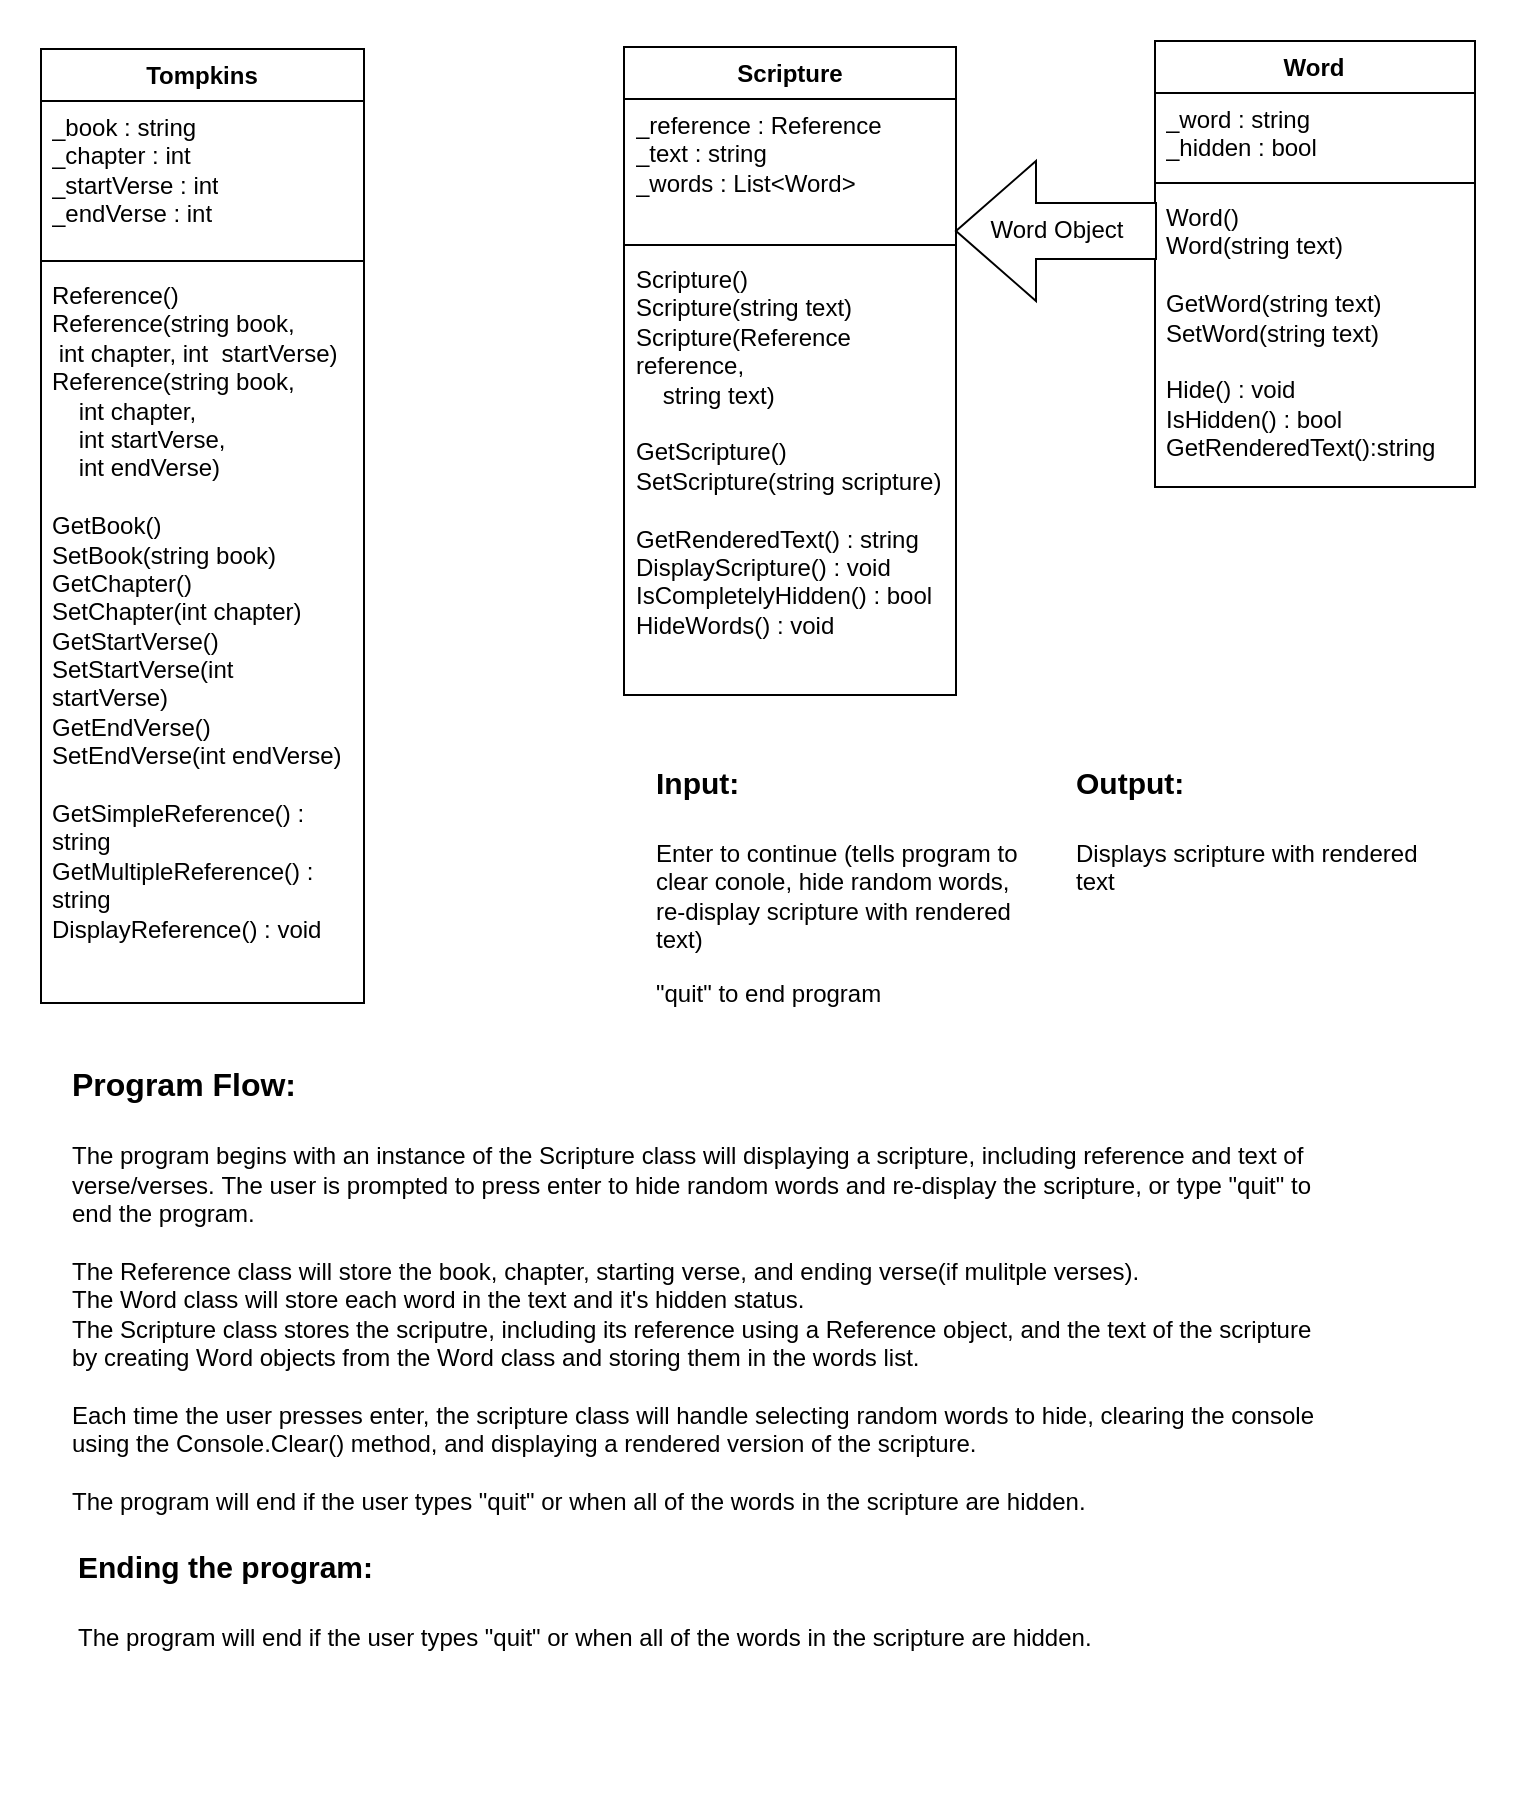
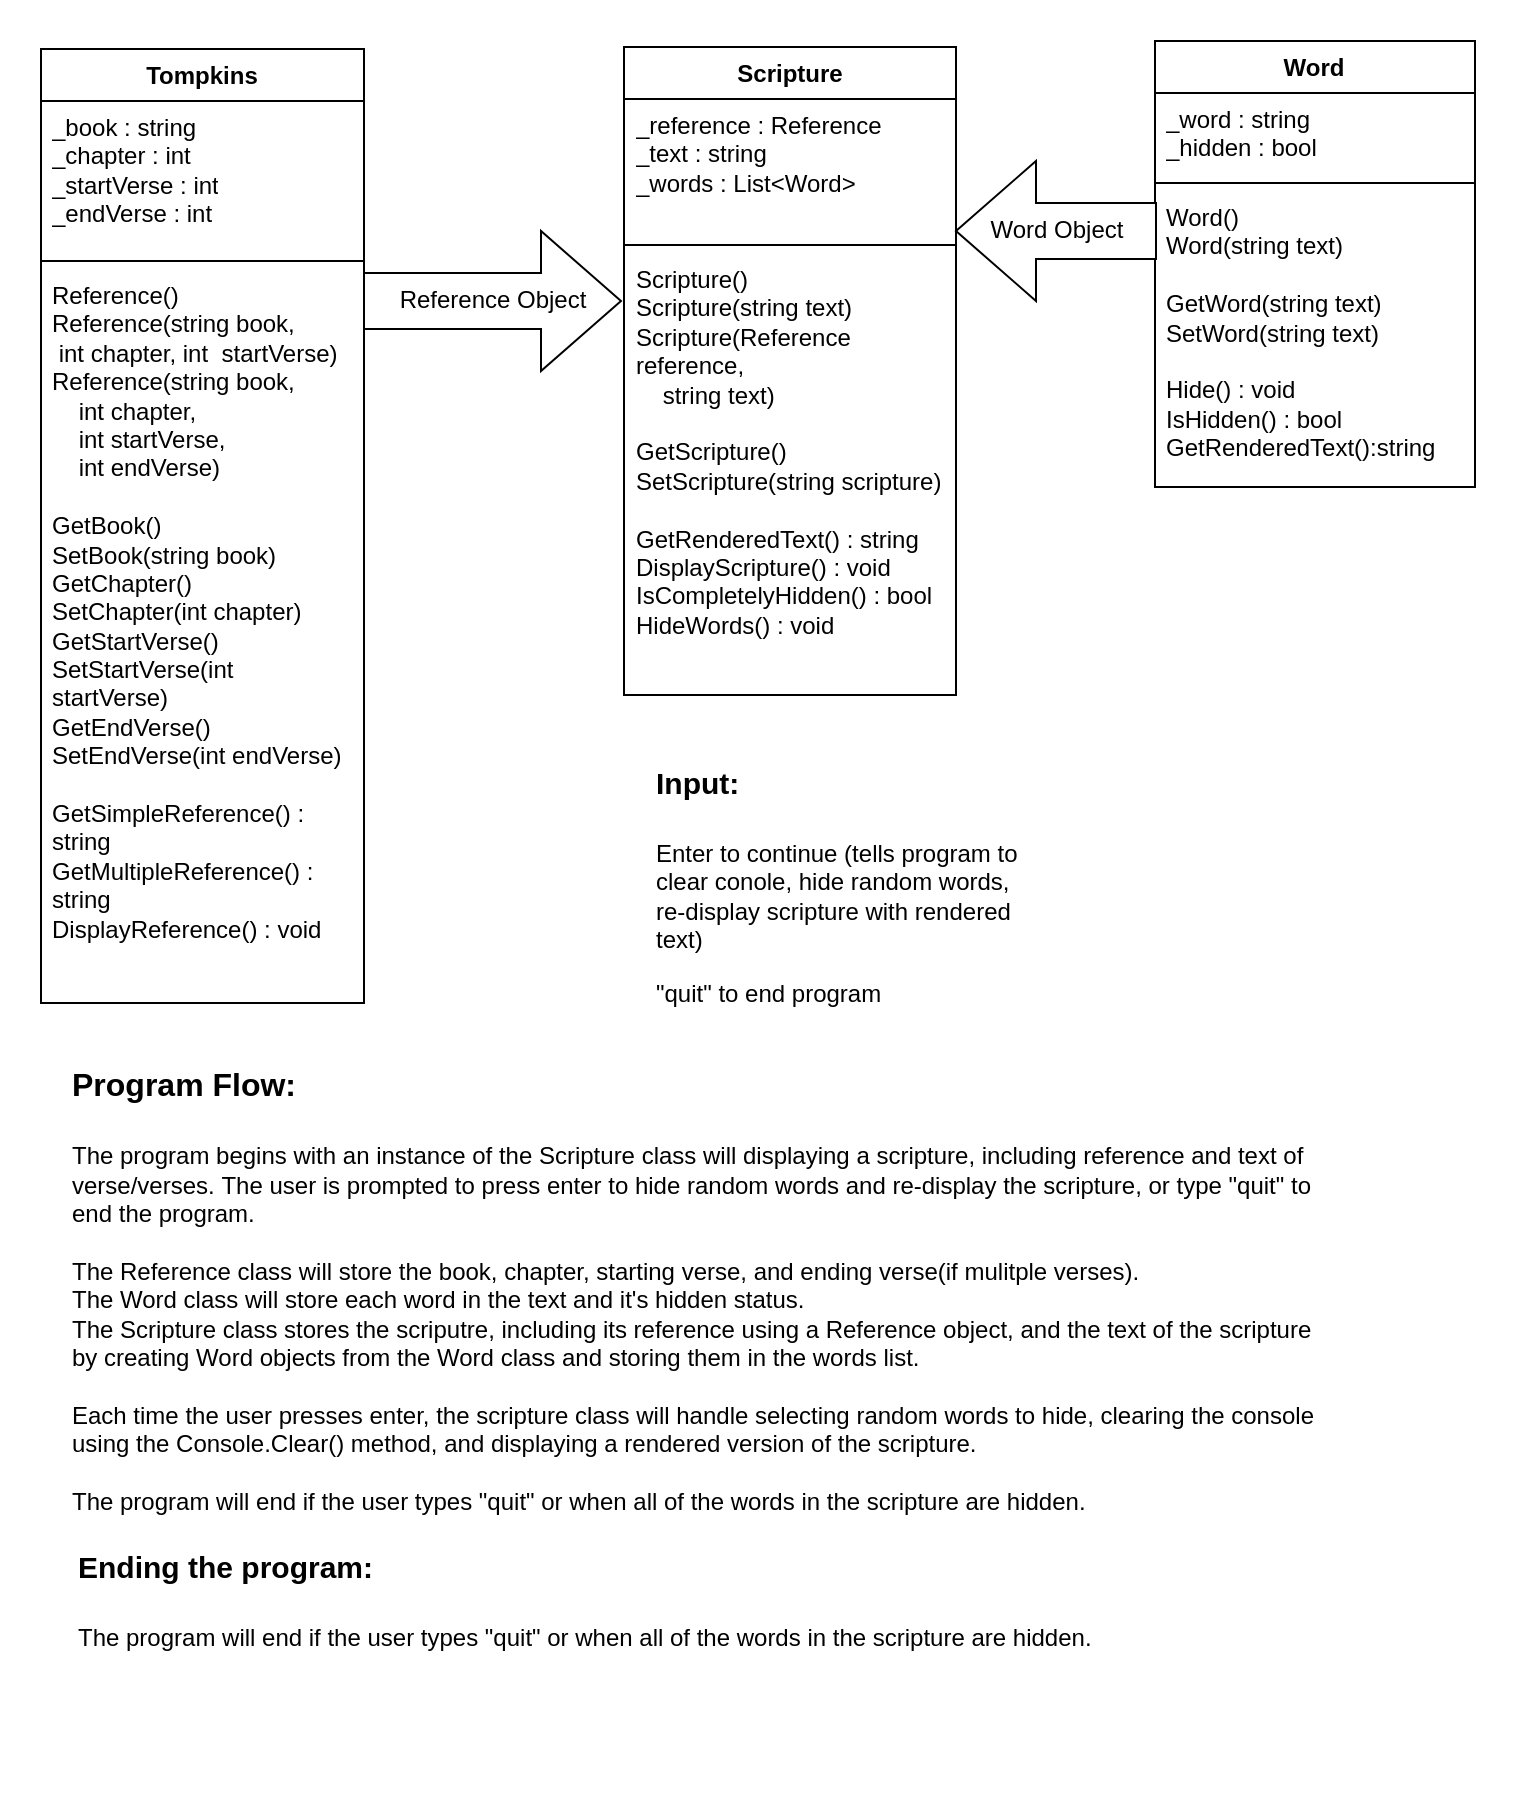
none -> (493, 301)
(1257, 859) -> none
